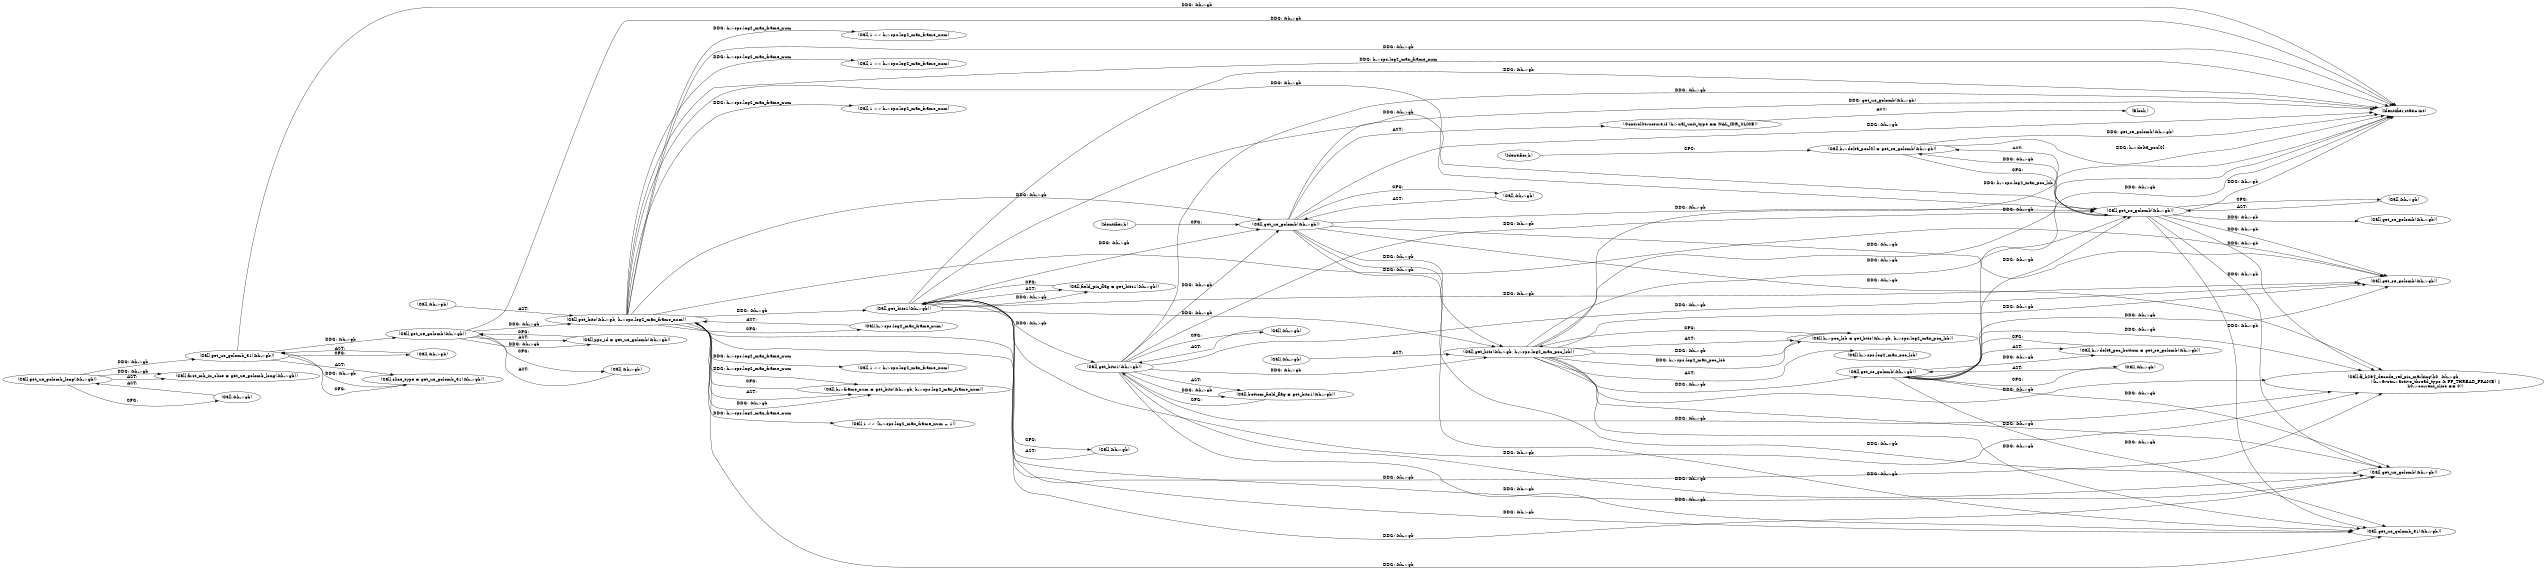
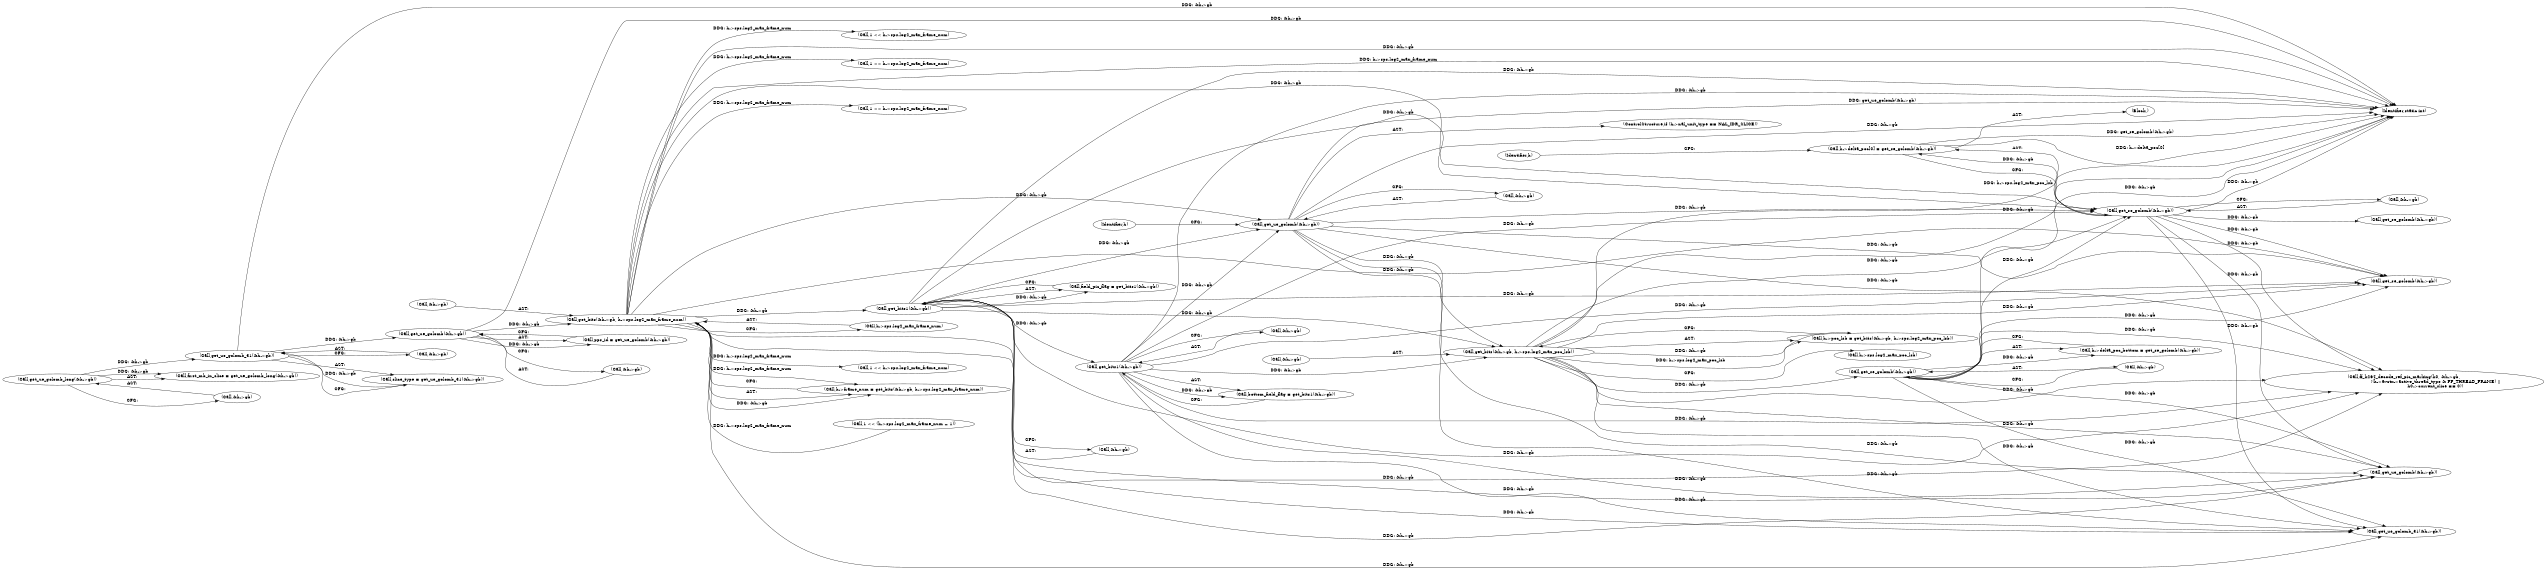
(1940, 113) -> (2034, 119)
(1691, 373) -> (1691, 373)
(721, 418) -> (746, 446)
